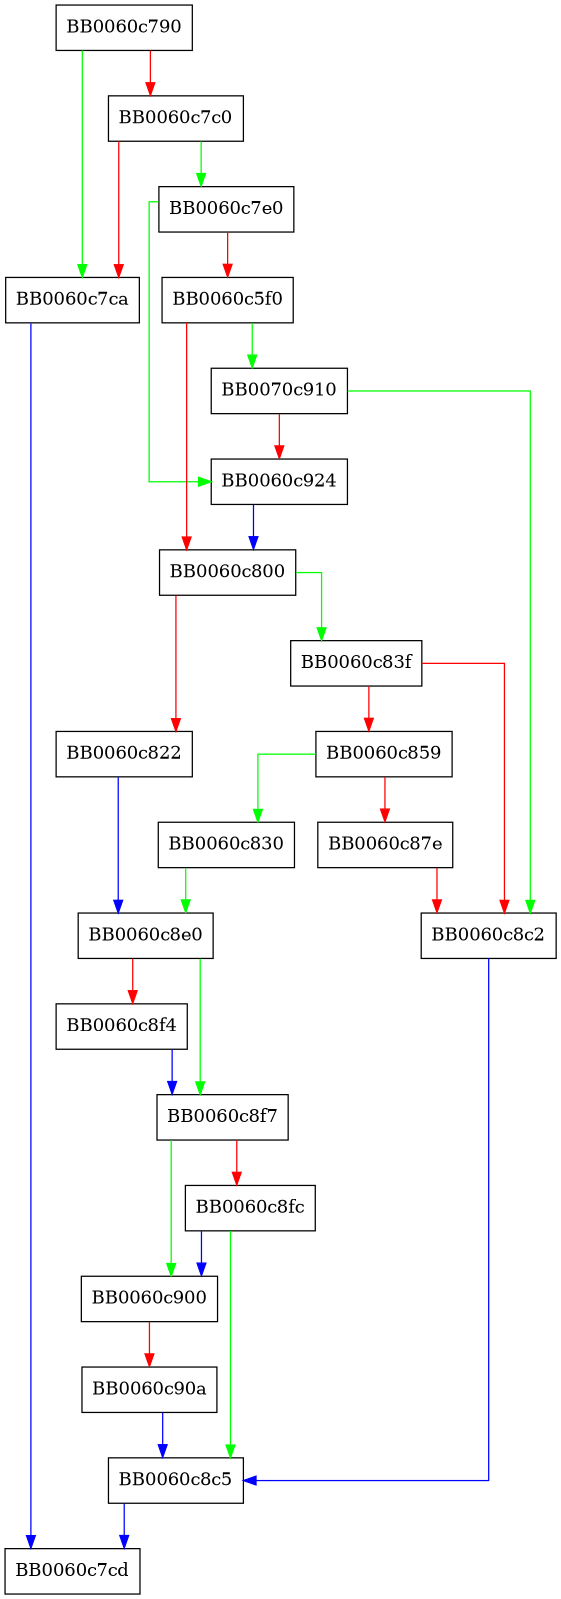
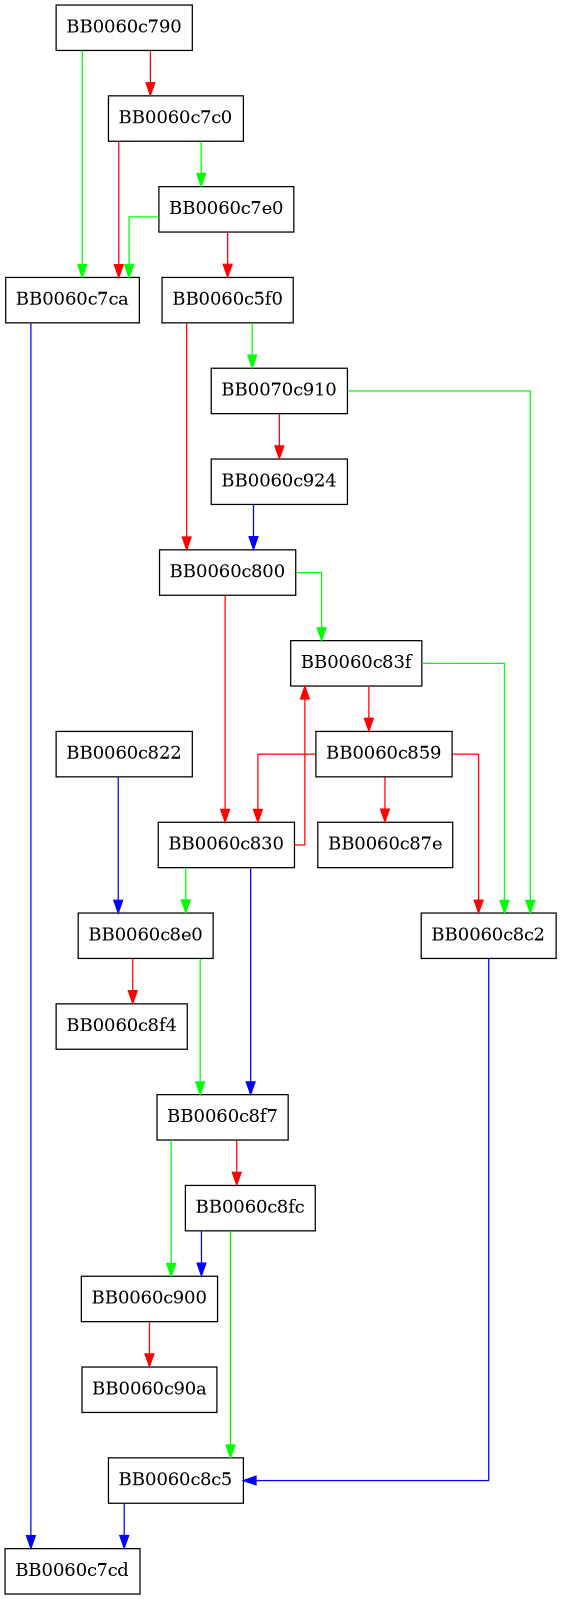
(149, 362) -> (129, 226)
(176, 657) -> (225, 702)
(504, 741) -> (504, 741)
(259, 754) -> (259, 754)
none -> (305, 777)
(437, 884) -> (479, 814)
(172, 1065) -> (251, 975)
(163, 1429) -> none
